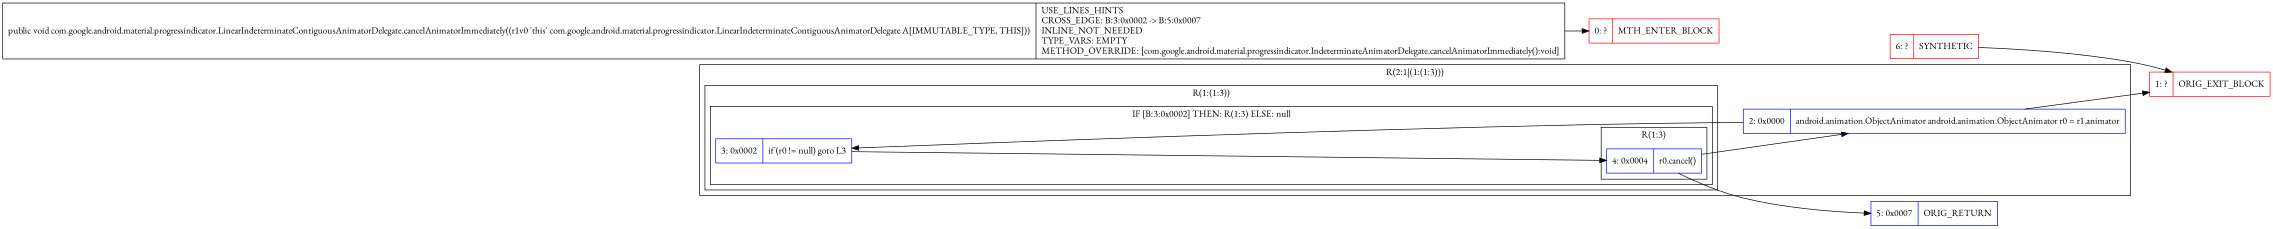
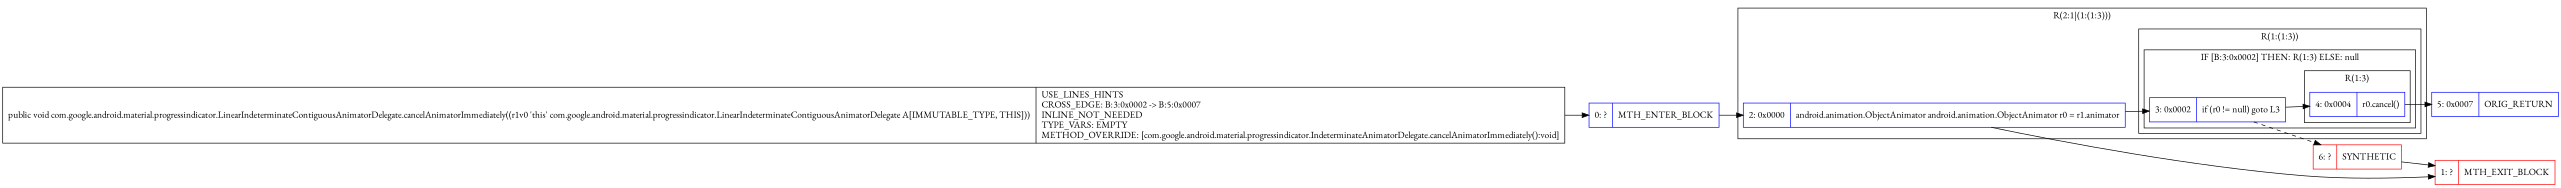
(1654, 31) -> (1654, 115)
(2222, 84) -> (2507, 172)
none -> (2284, 132)
(1772, 144) -> (1728, 115)
